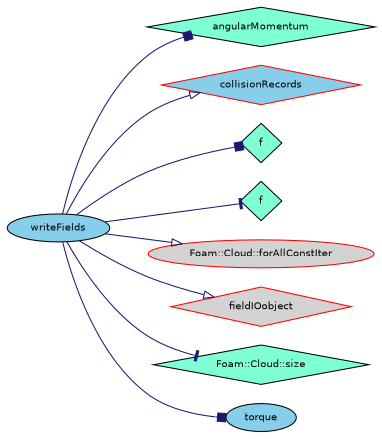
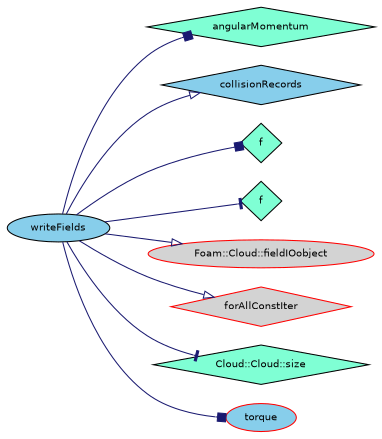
(261, 85) -> (261, 85)
(261, 254) -> (261, 254)
(261, 307) -> (261, 307)
(261, 365) -> (261, 365)
(261, 418) -> (261, 418)
